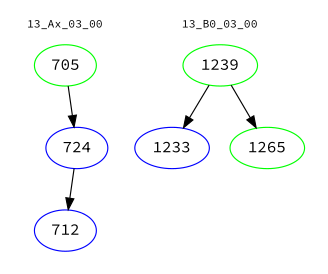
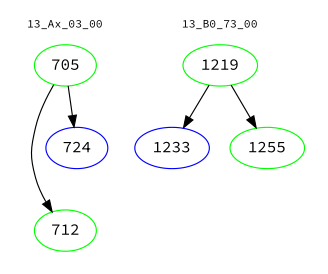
(220, 25) -> (220, 25)
(220, 65) -> (220, 65)
(267, 148) -> (267, 148)
(72, 183) -> (32, 143)
(65, 231) -> (65, 231)
